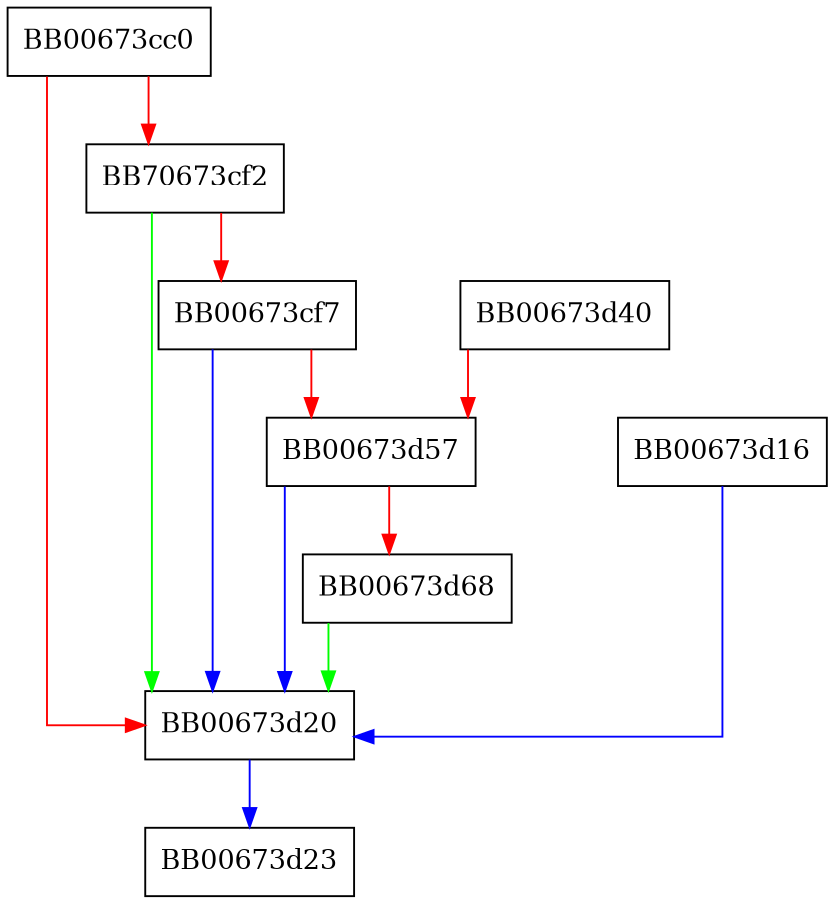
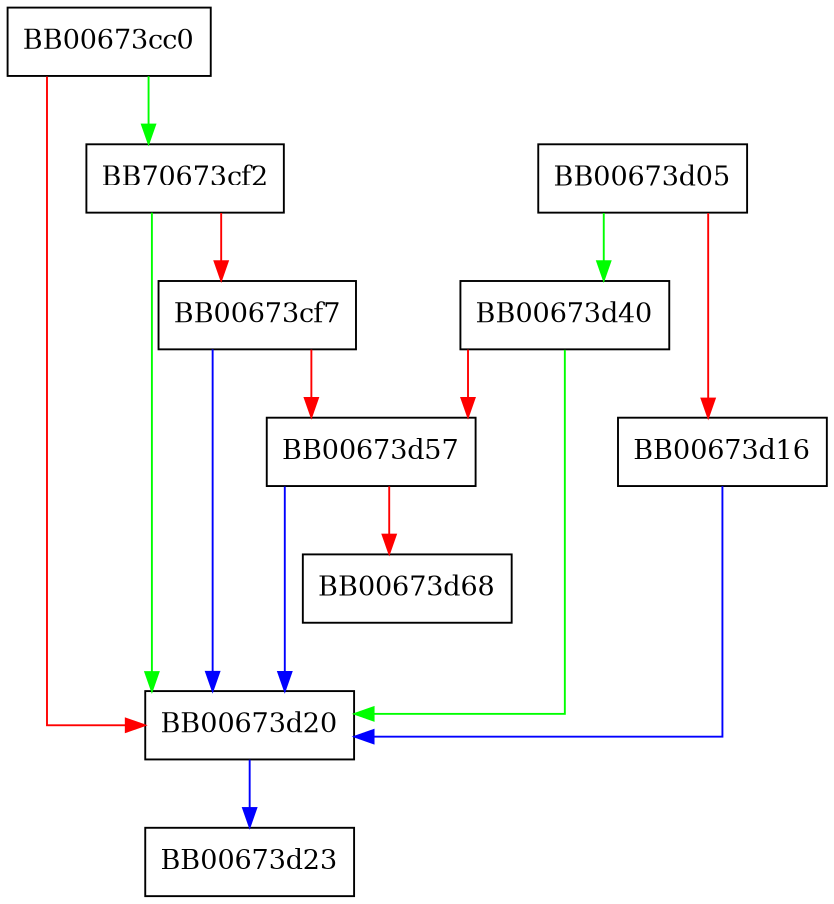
(149, 100) -> (149, 100)
none -> (643, 178)
(328, 647) -> (565, 627)
